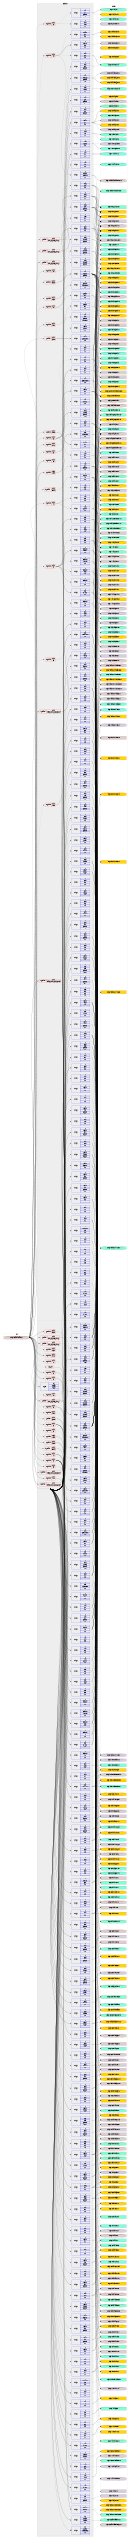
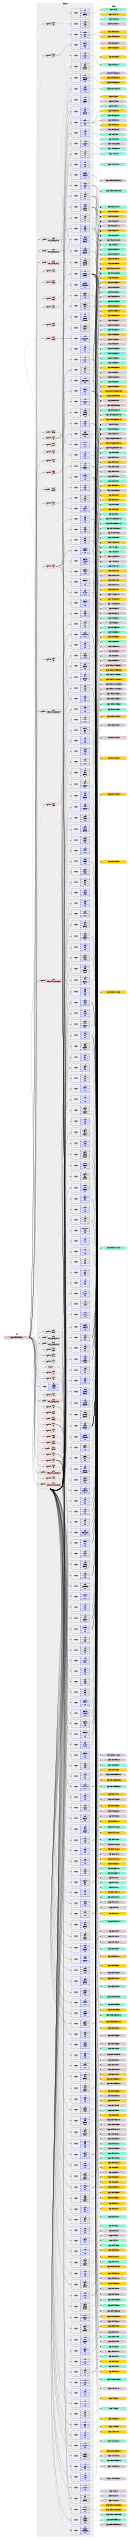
(114, 2501) -> (114, 2501)
